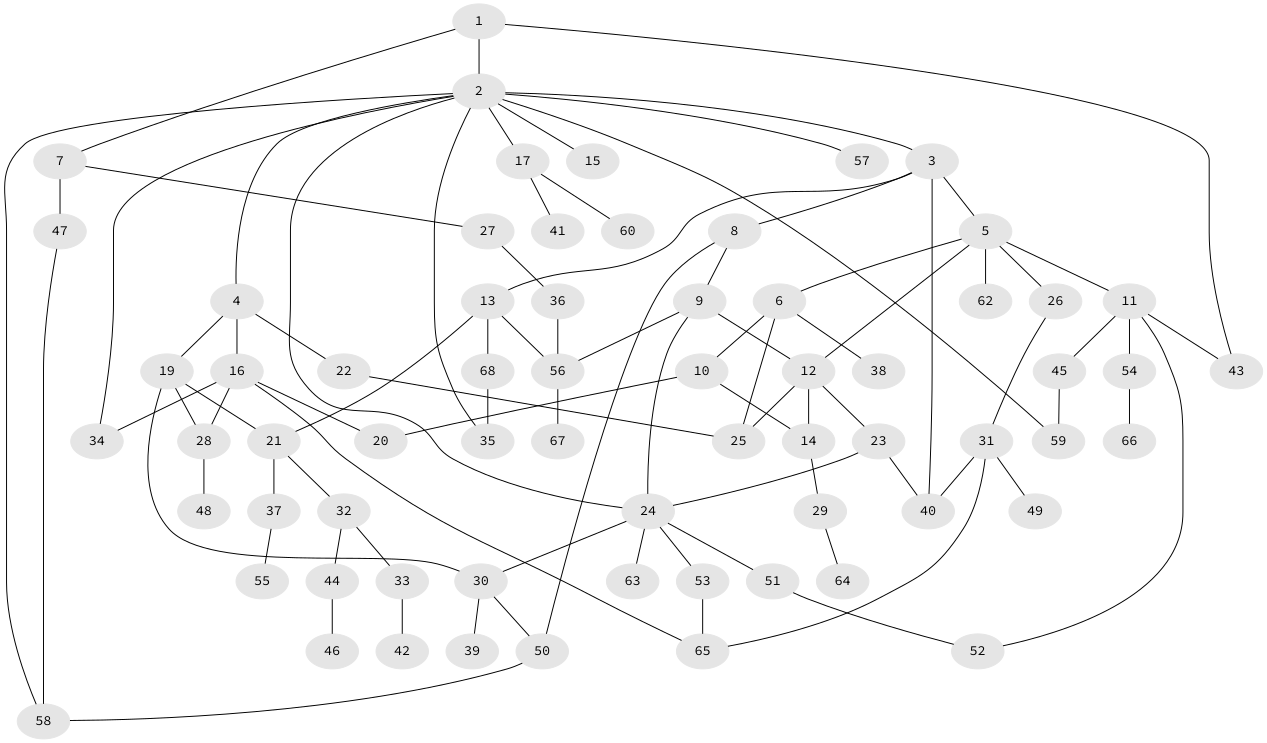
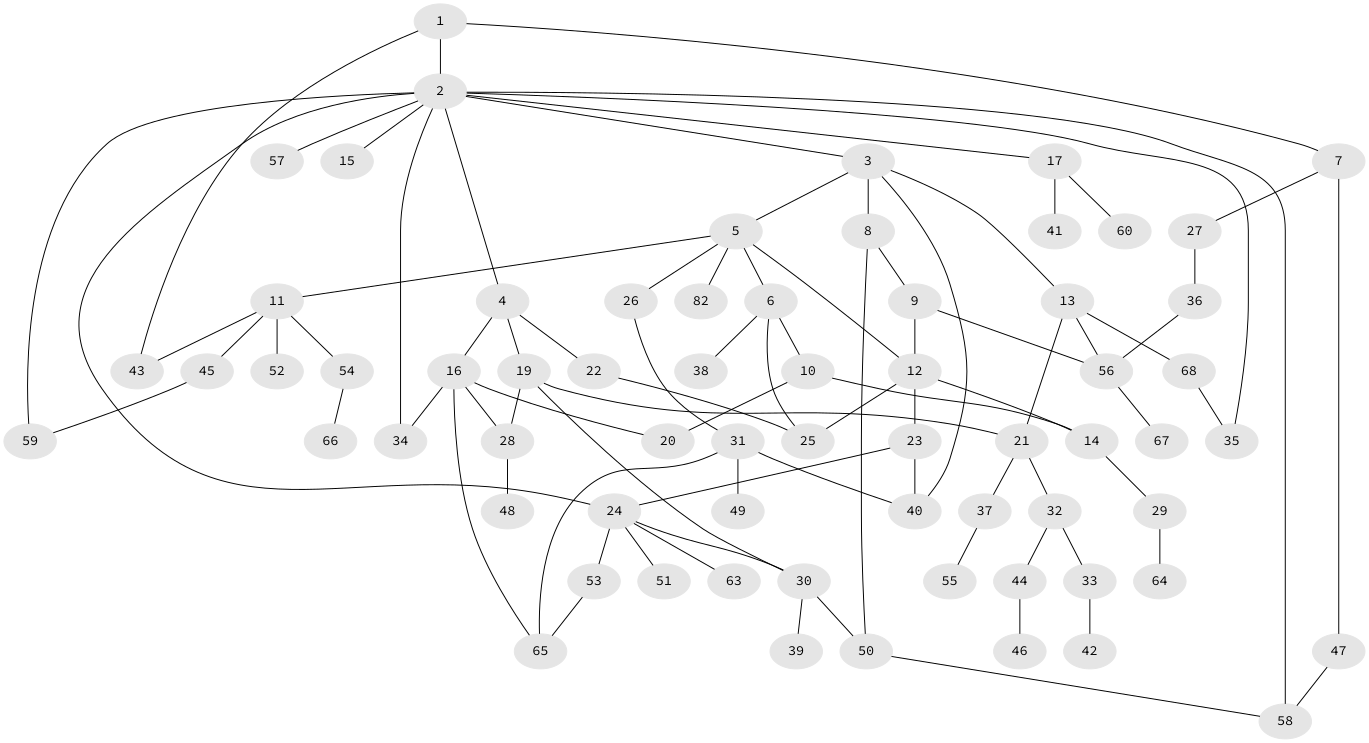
(986, 301) -> (701, 301)
(655, 402) -> none
(873, 621) -> none
